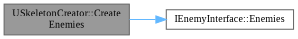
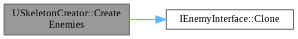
(230, 20) -> (230, 20)
